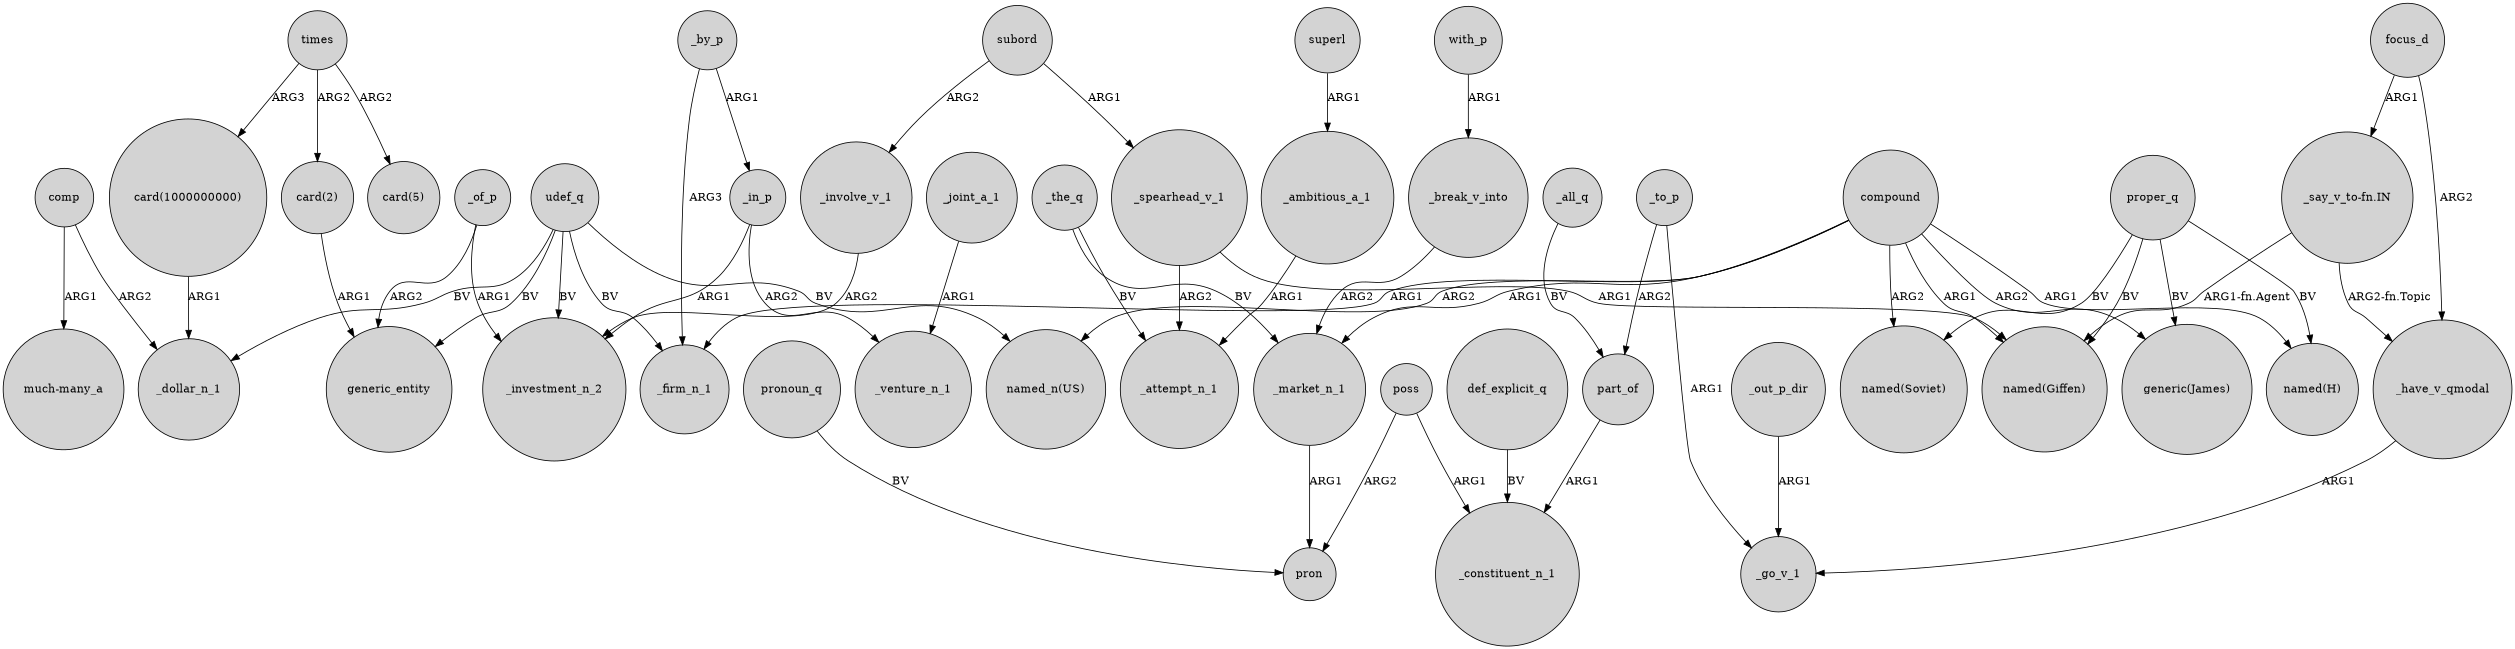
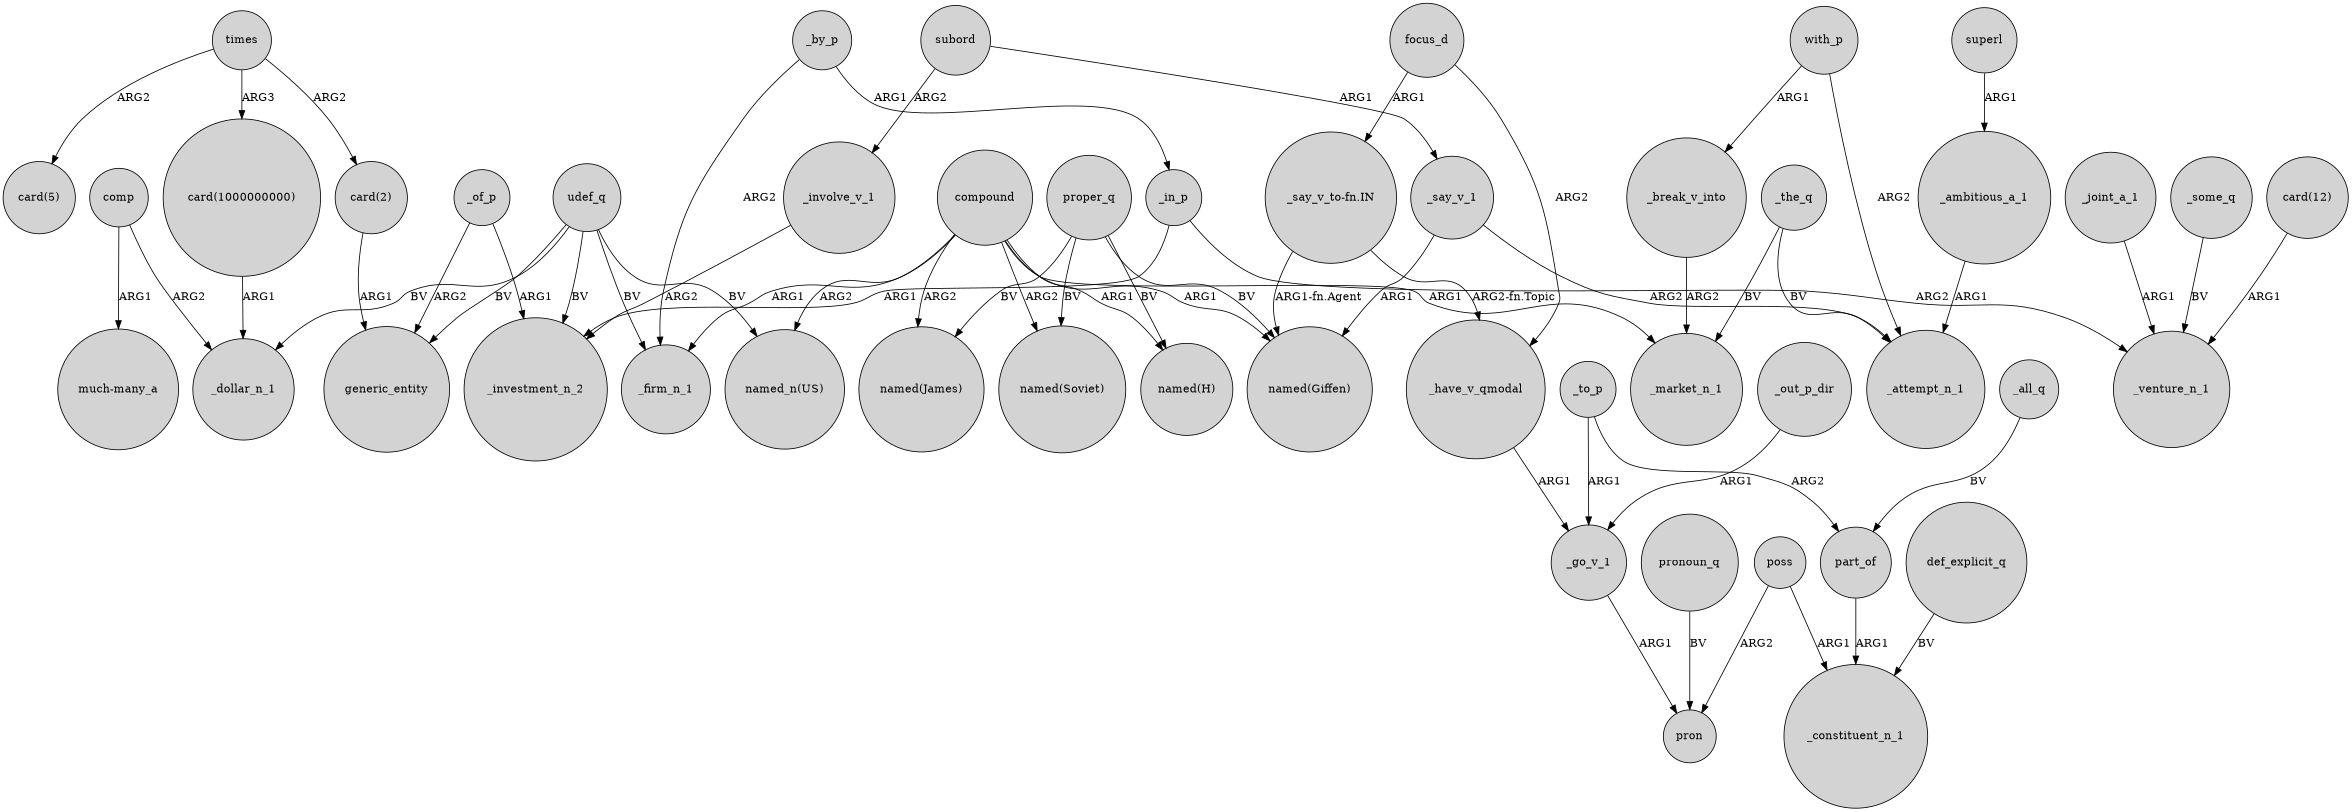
(706, 198) -> (760, 198)
(1179, 198) -> (1452, 198)
none -> (2211, 198)
none -> (2308, 198)
none -> (1857, 203)
(2187, 389) -> (921, 389)
(1310, 492) -> (1640, 651)
